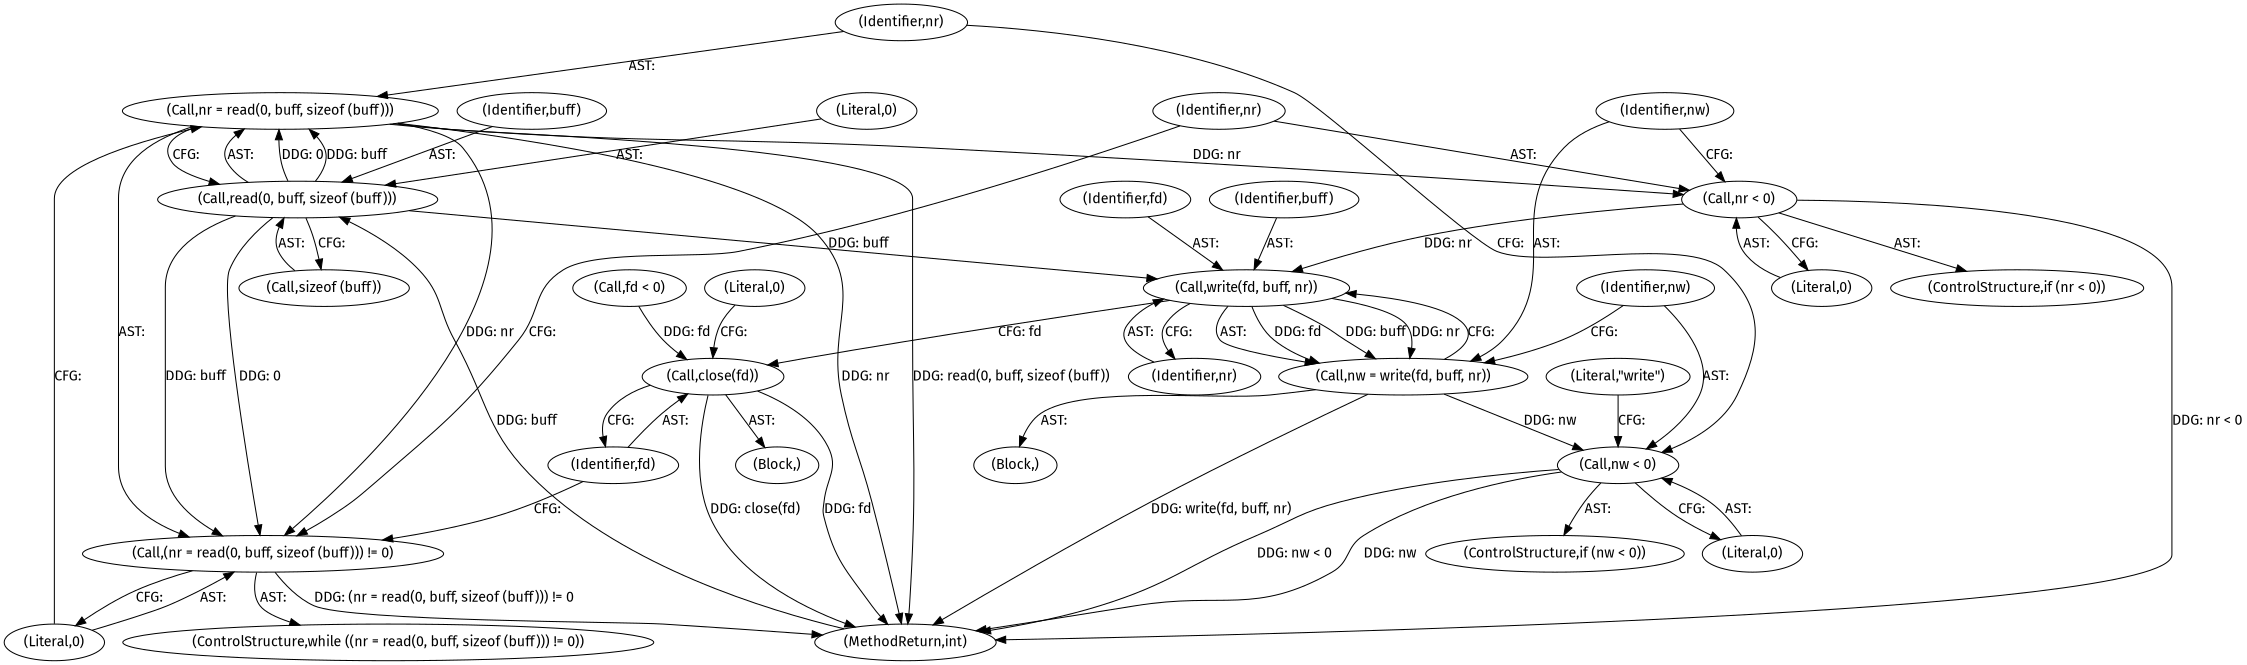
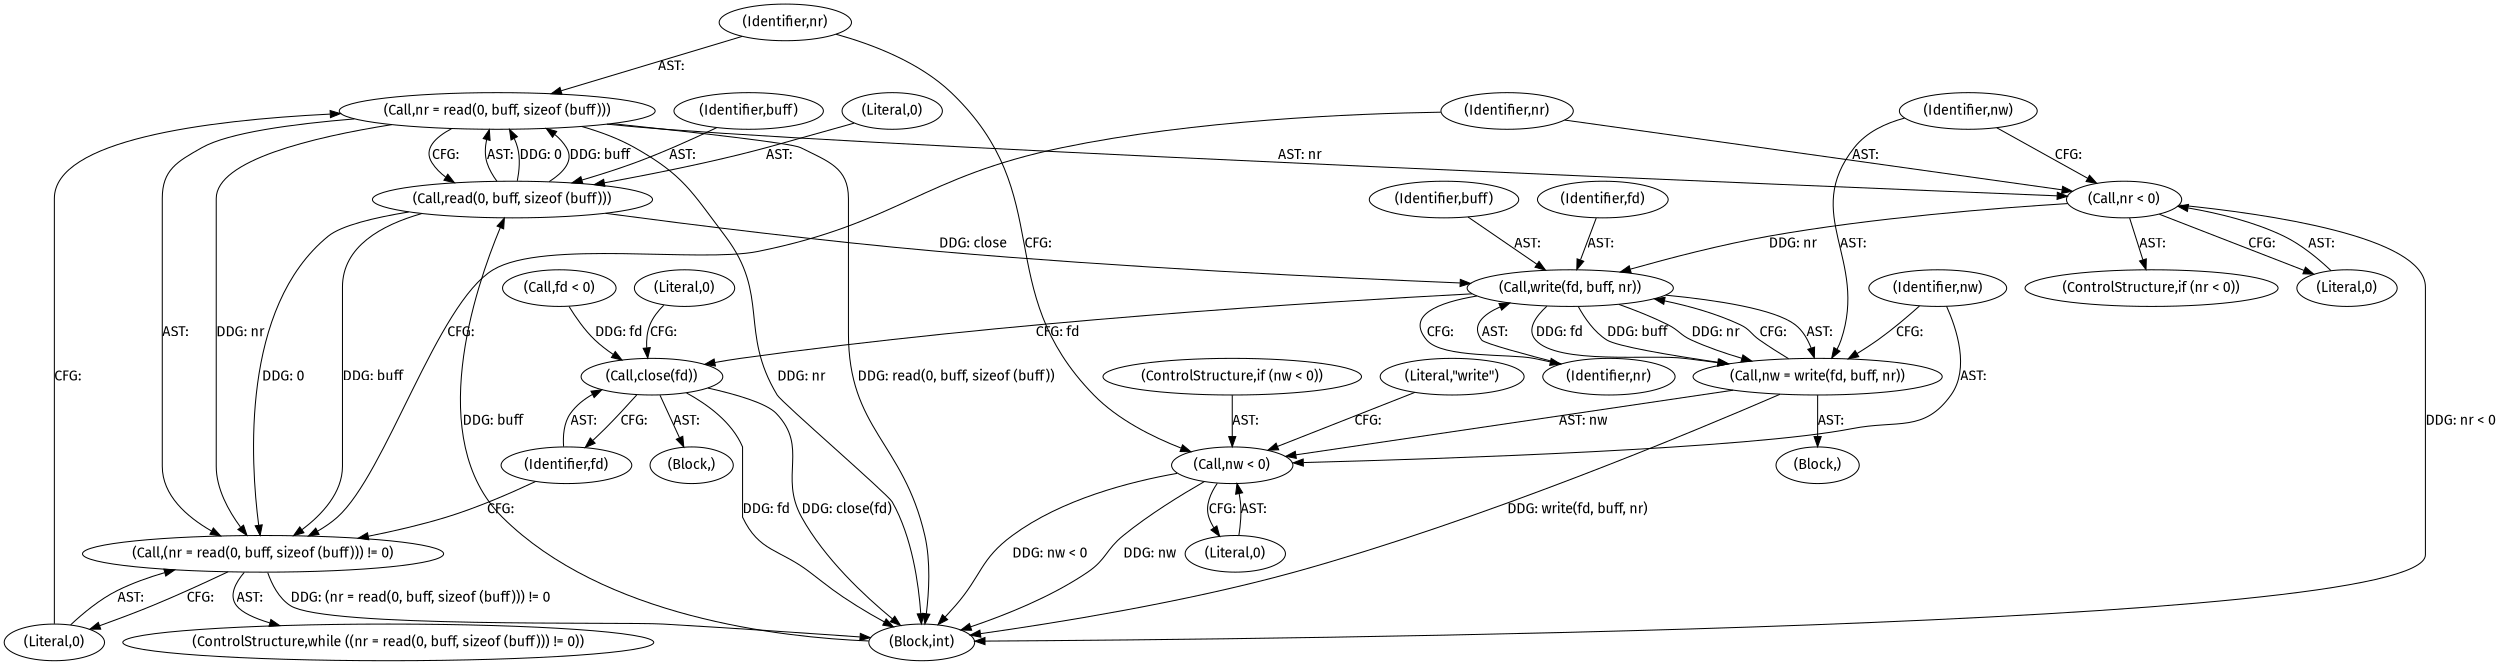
(1217, 155) -> (1300, 155)
(859, 244) -> (973, 244)
(324, 288) -> none
(1550, 421) -> (1583, 421)
(1583, 503) -> (1232, 416)
(905, 642) -> (922, 642)
